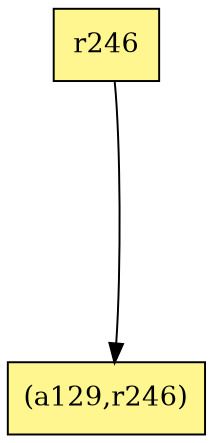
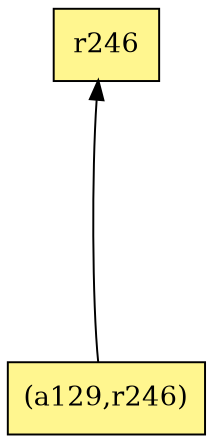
(120, 212) -> (93, 232)
